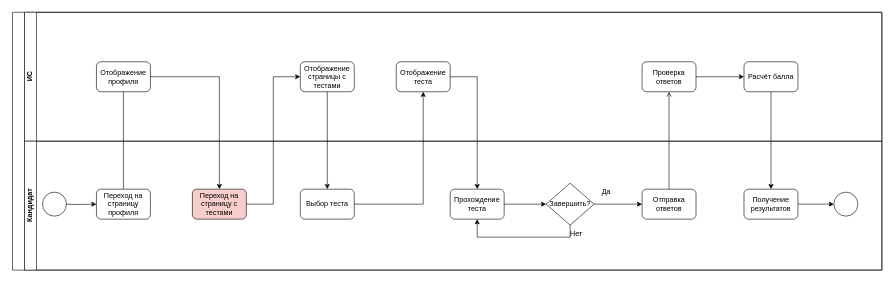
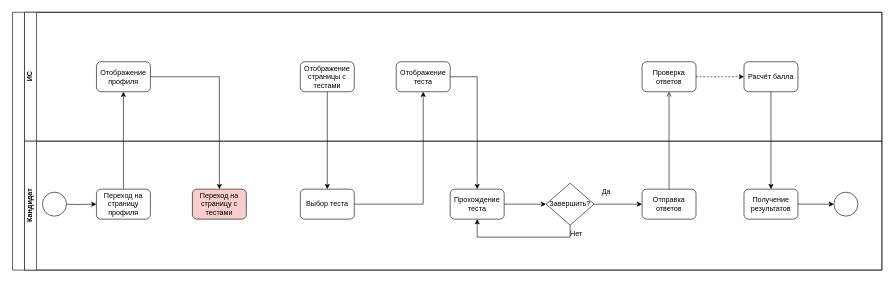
(718, 77) -> (718, 77)
(123, 95) -> (123, 97)
(273, 204) -> none
